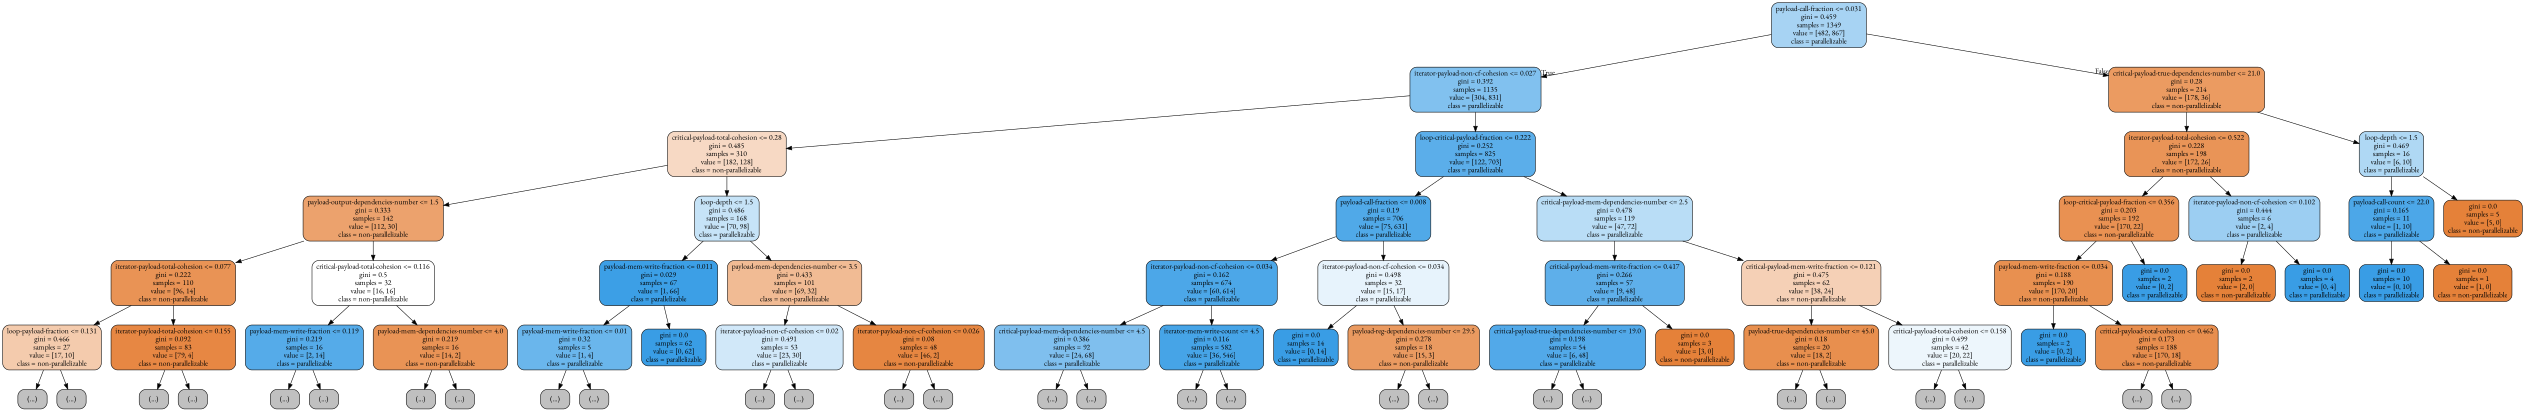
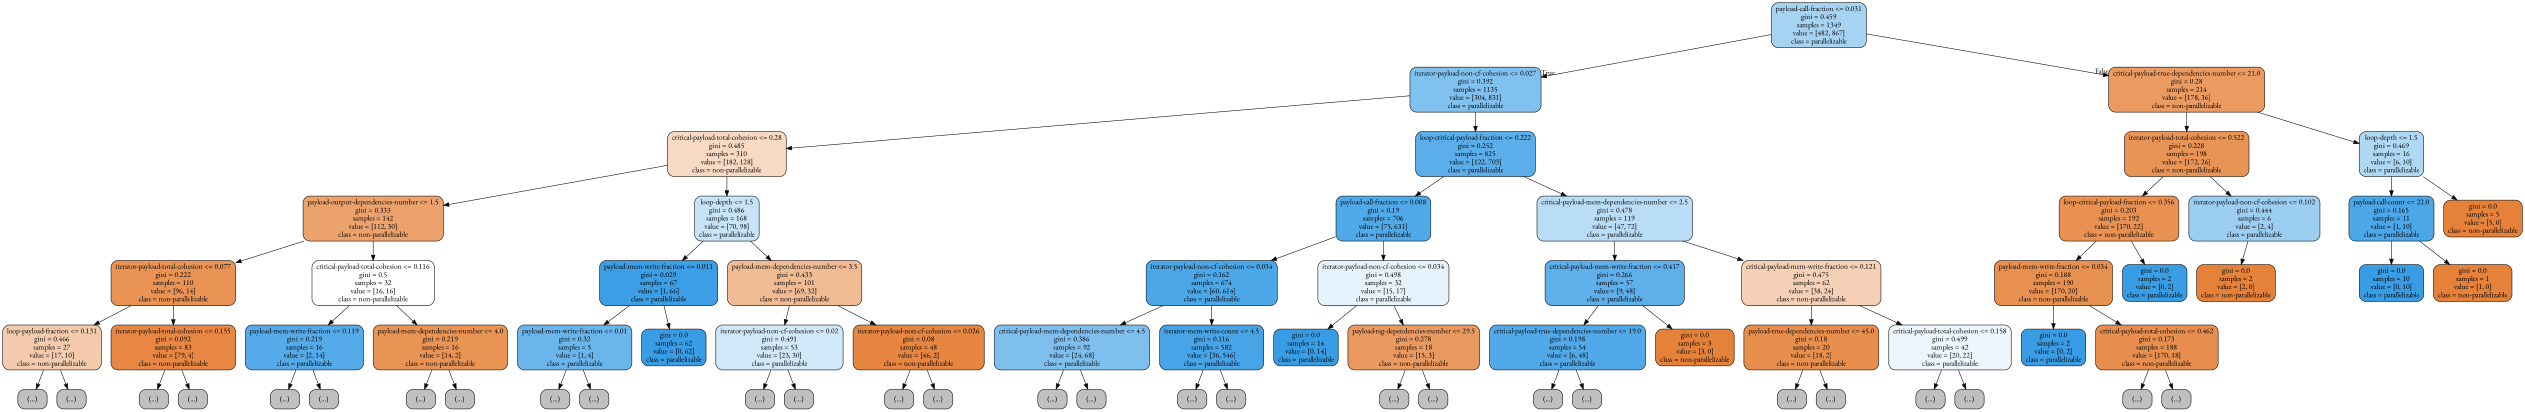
(2317, 283) -> none
